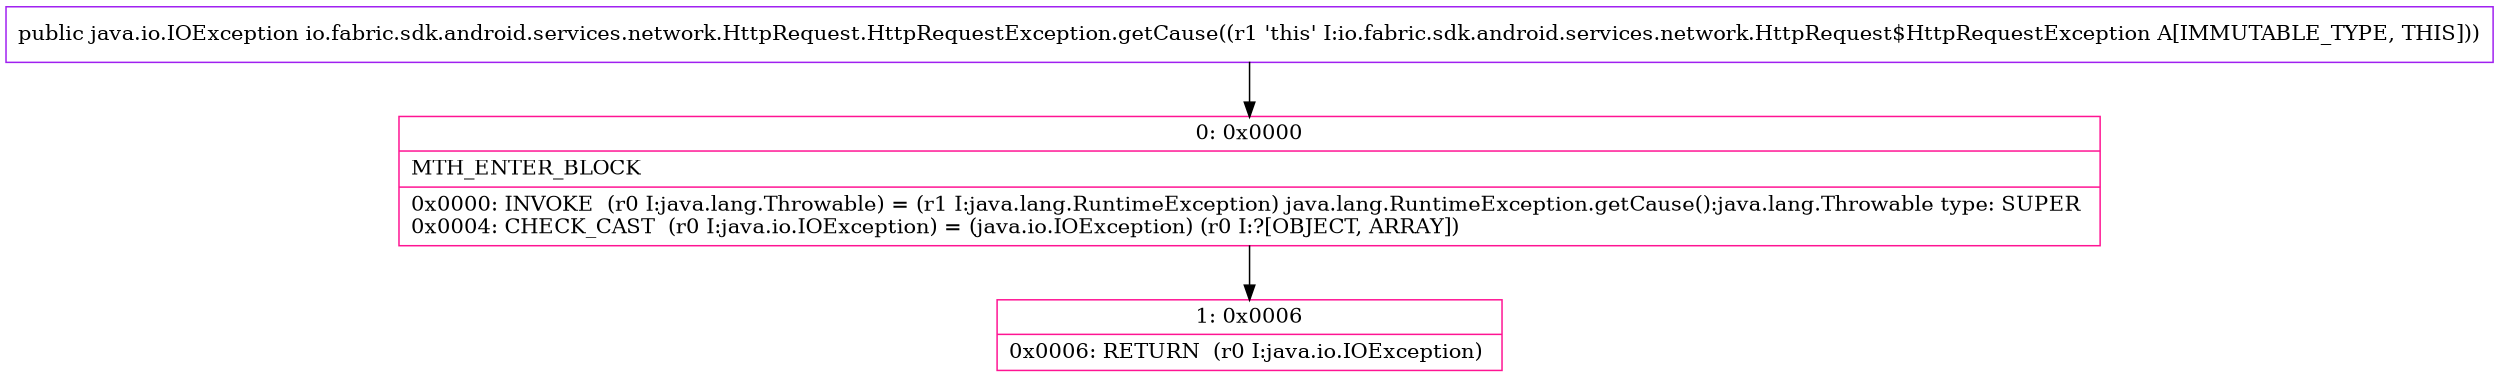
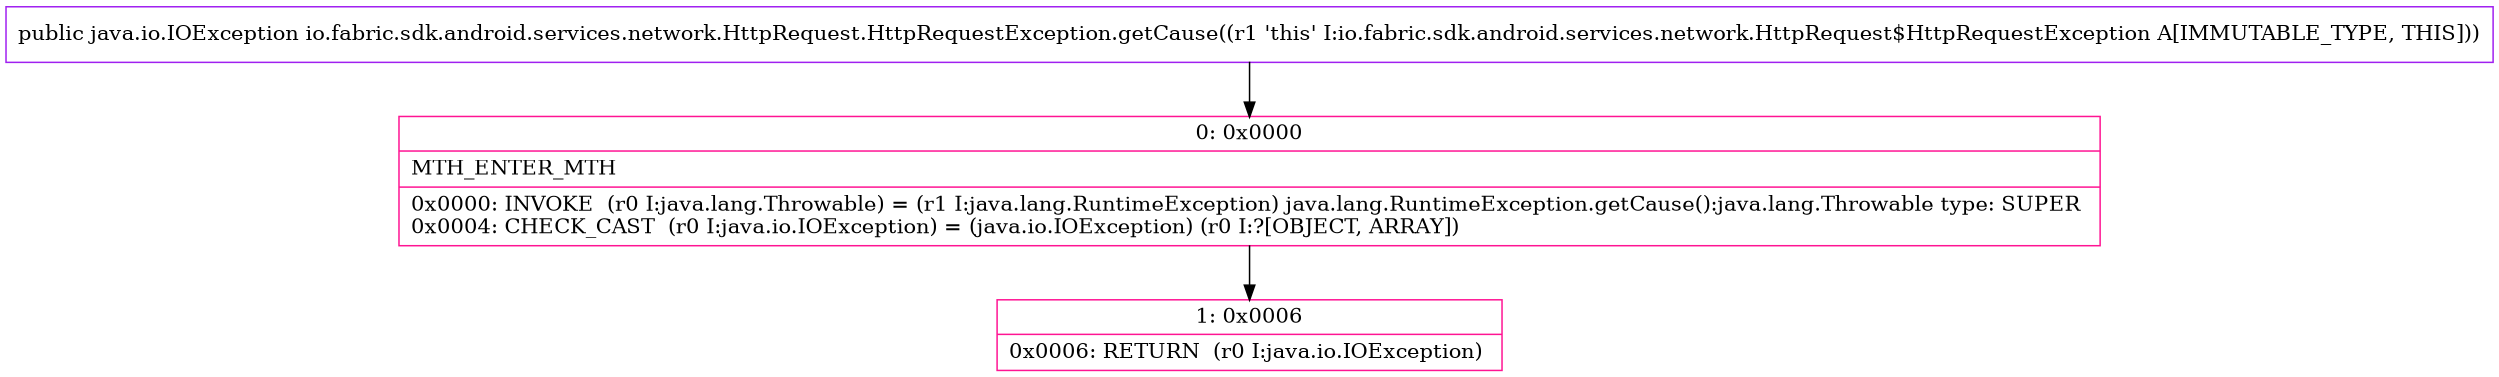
(527, 168) -> (514, 168)
